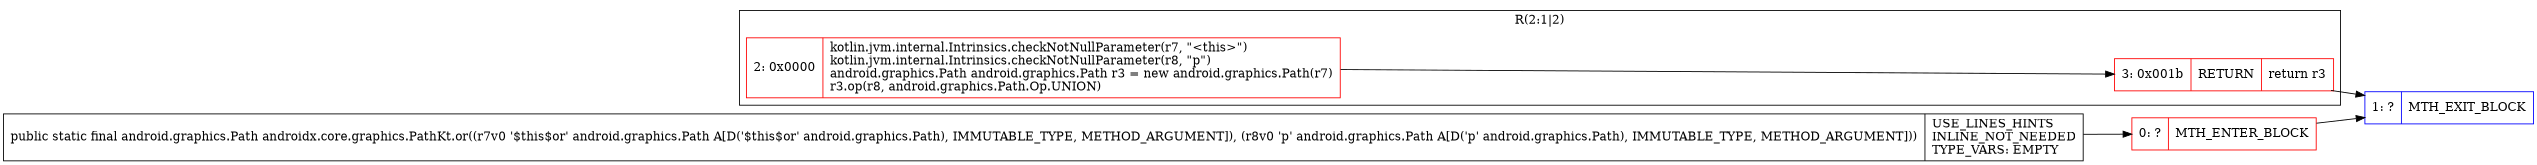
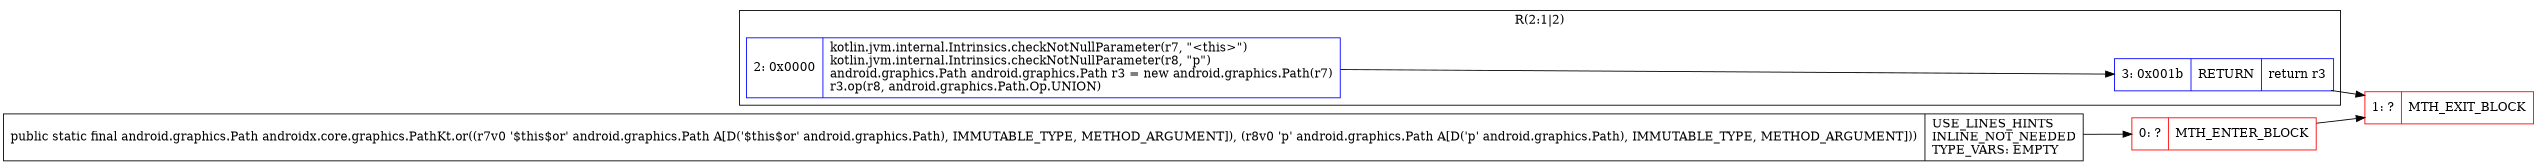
(1043, 68) -> (1043, 68)
(2224, 75) -> (2224, 75)
(2449, 108) -> (2449, 108)
